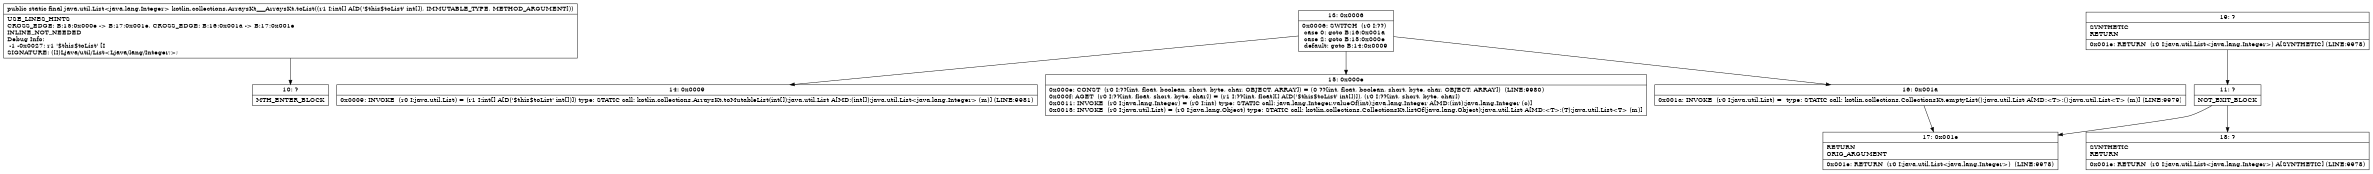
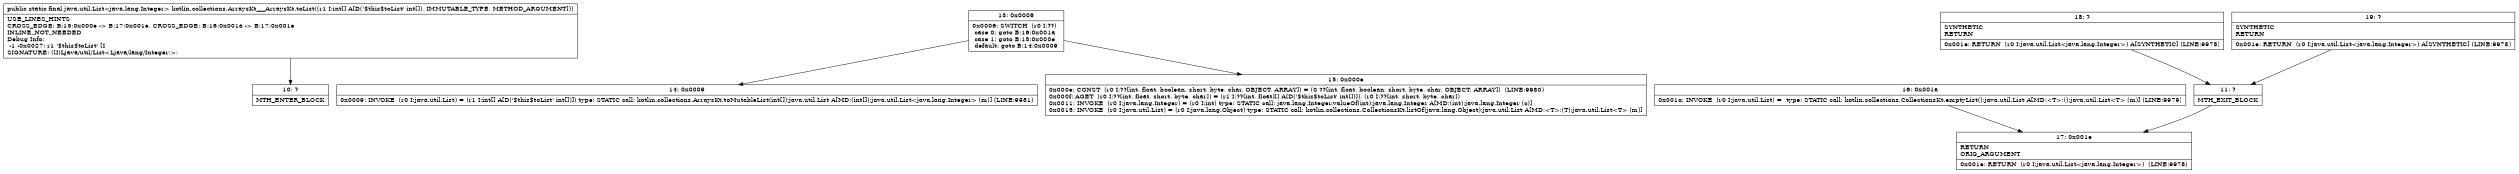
(1344, 39) -> (1014, 39)
(1610, 60) -> none
(2228, 100) -> (2228, 100)
(2228, 116) -> (2169, 65)
